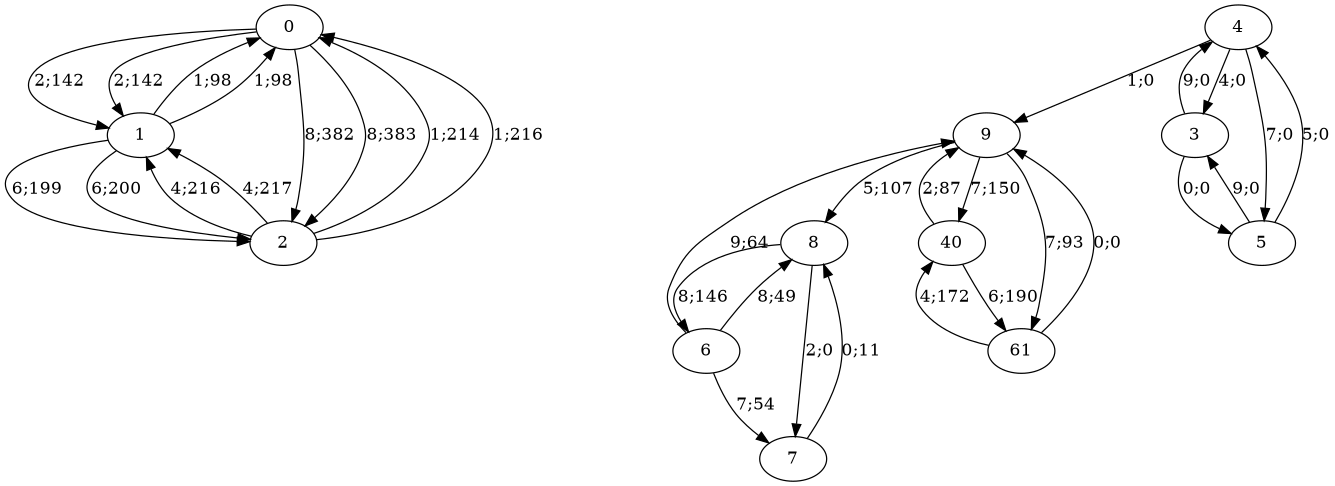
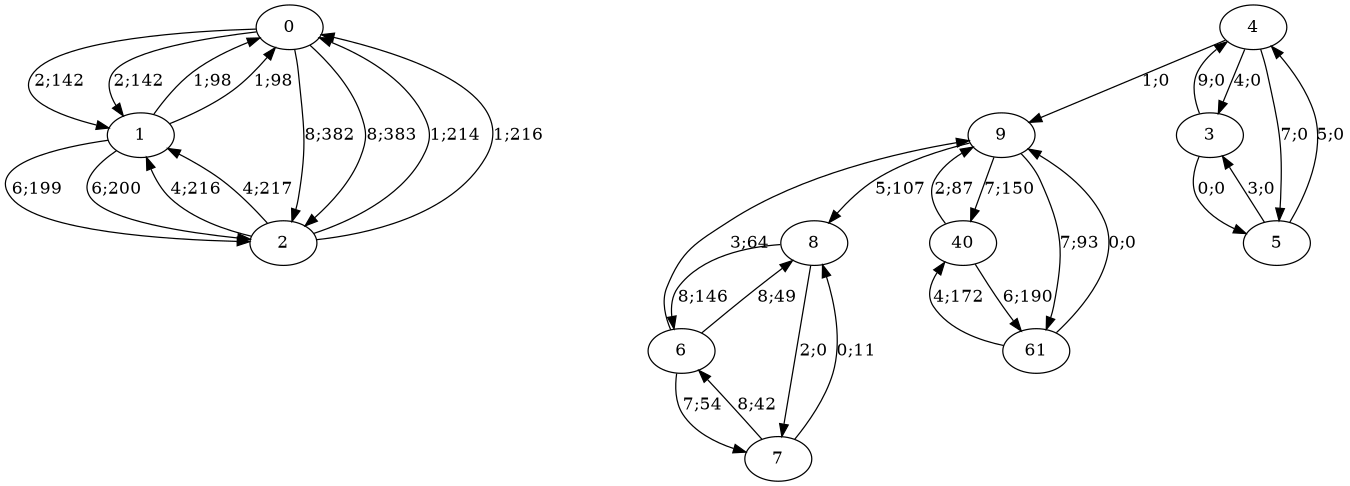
(1246, 189) -> (1261, 189)
(750, 243) -> (750, 243)
none -> (735, 409)
